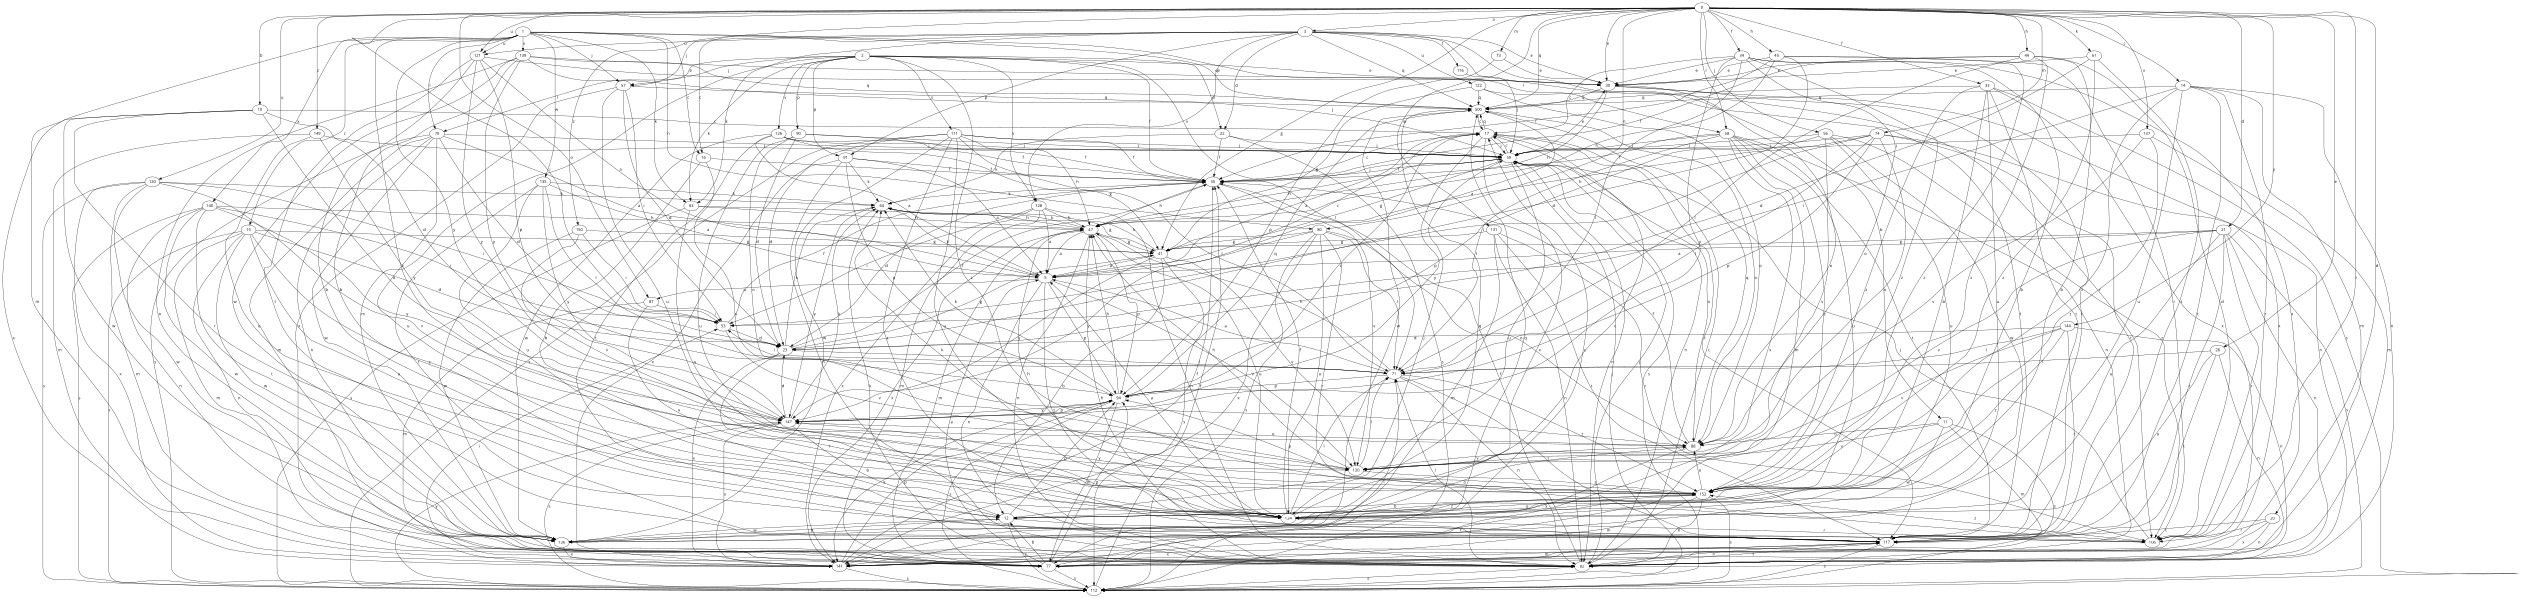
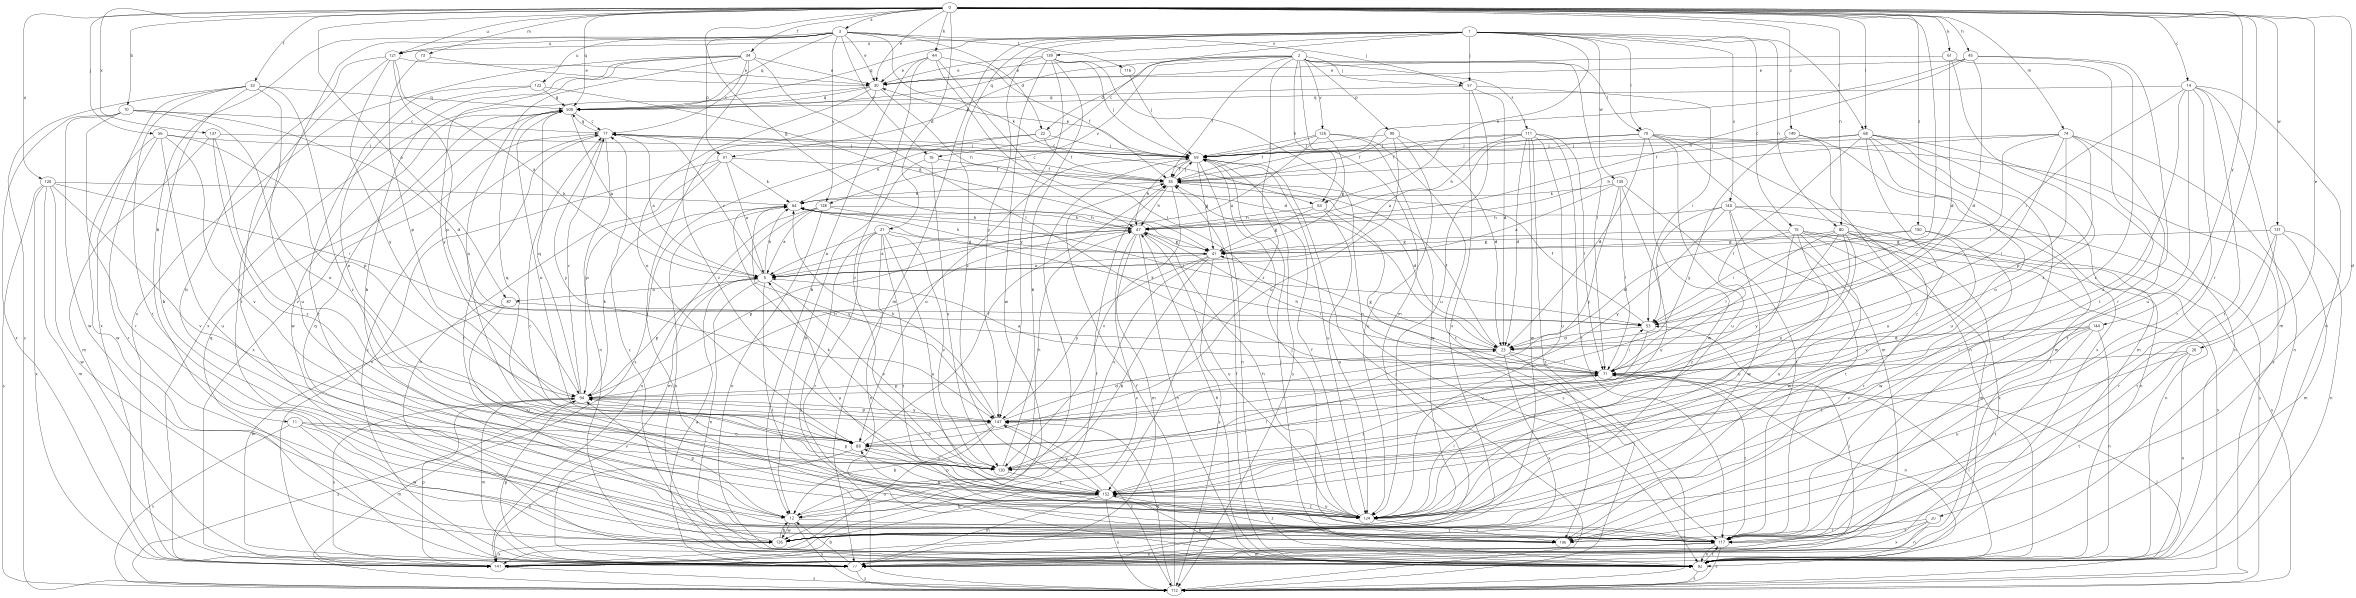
(2209, 269) -> (1248, 204)
